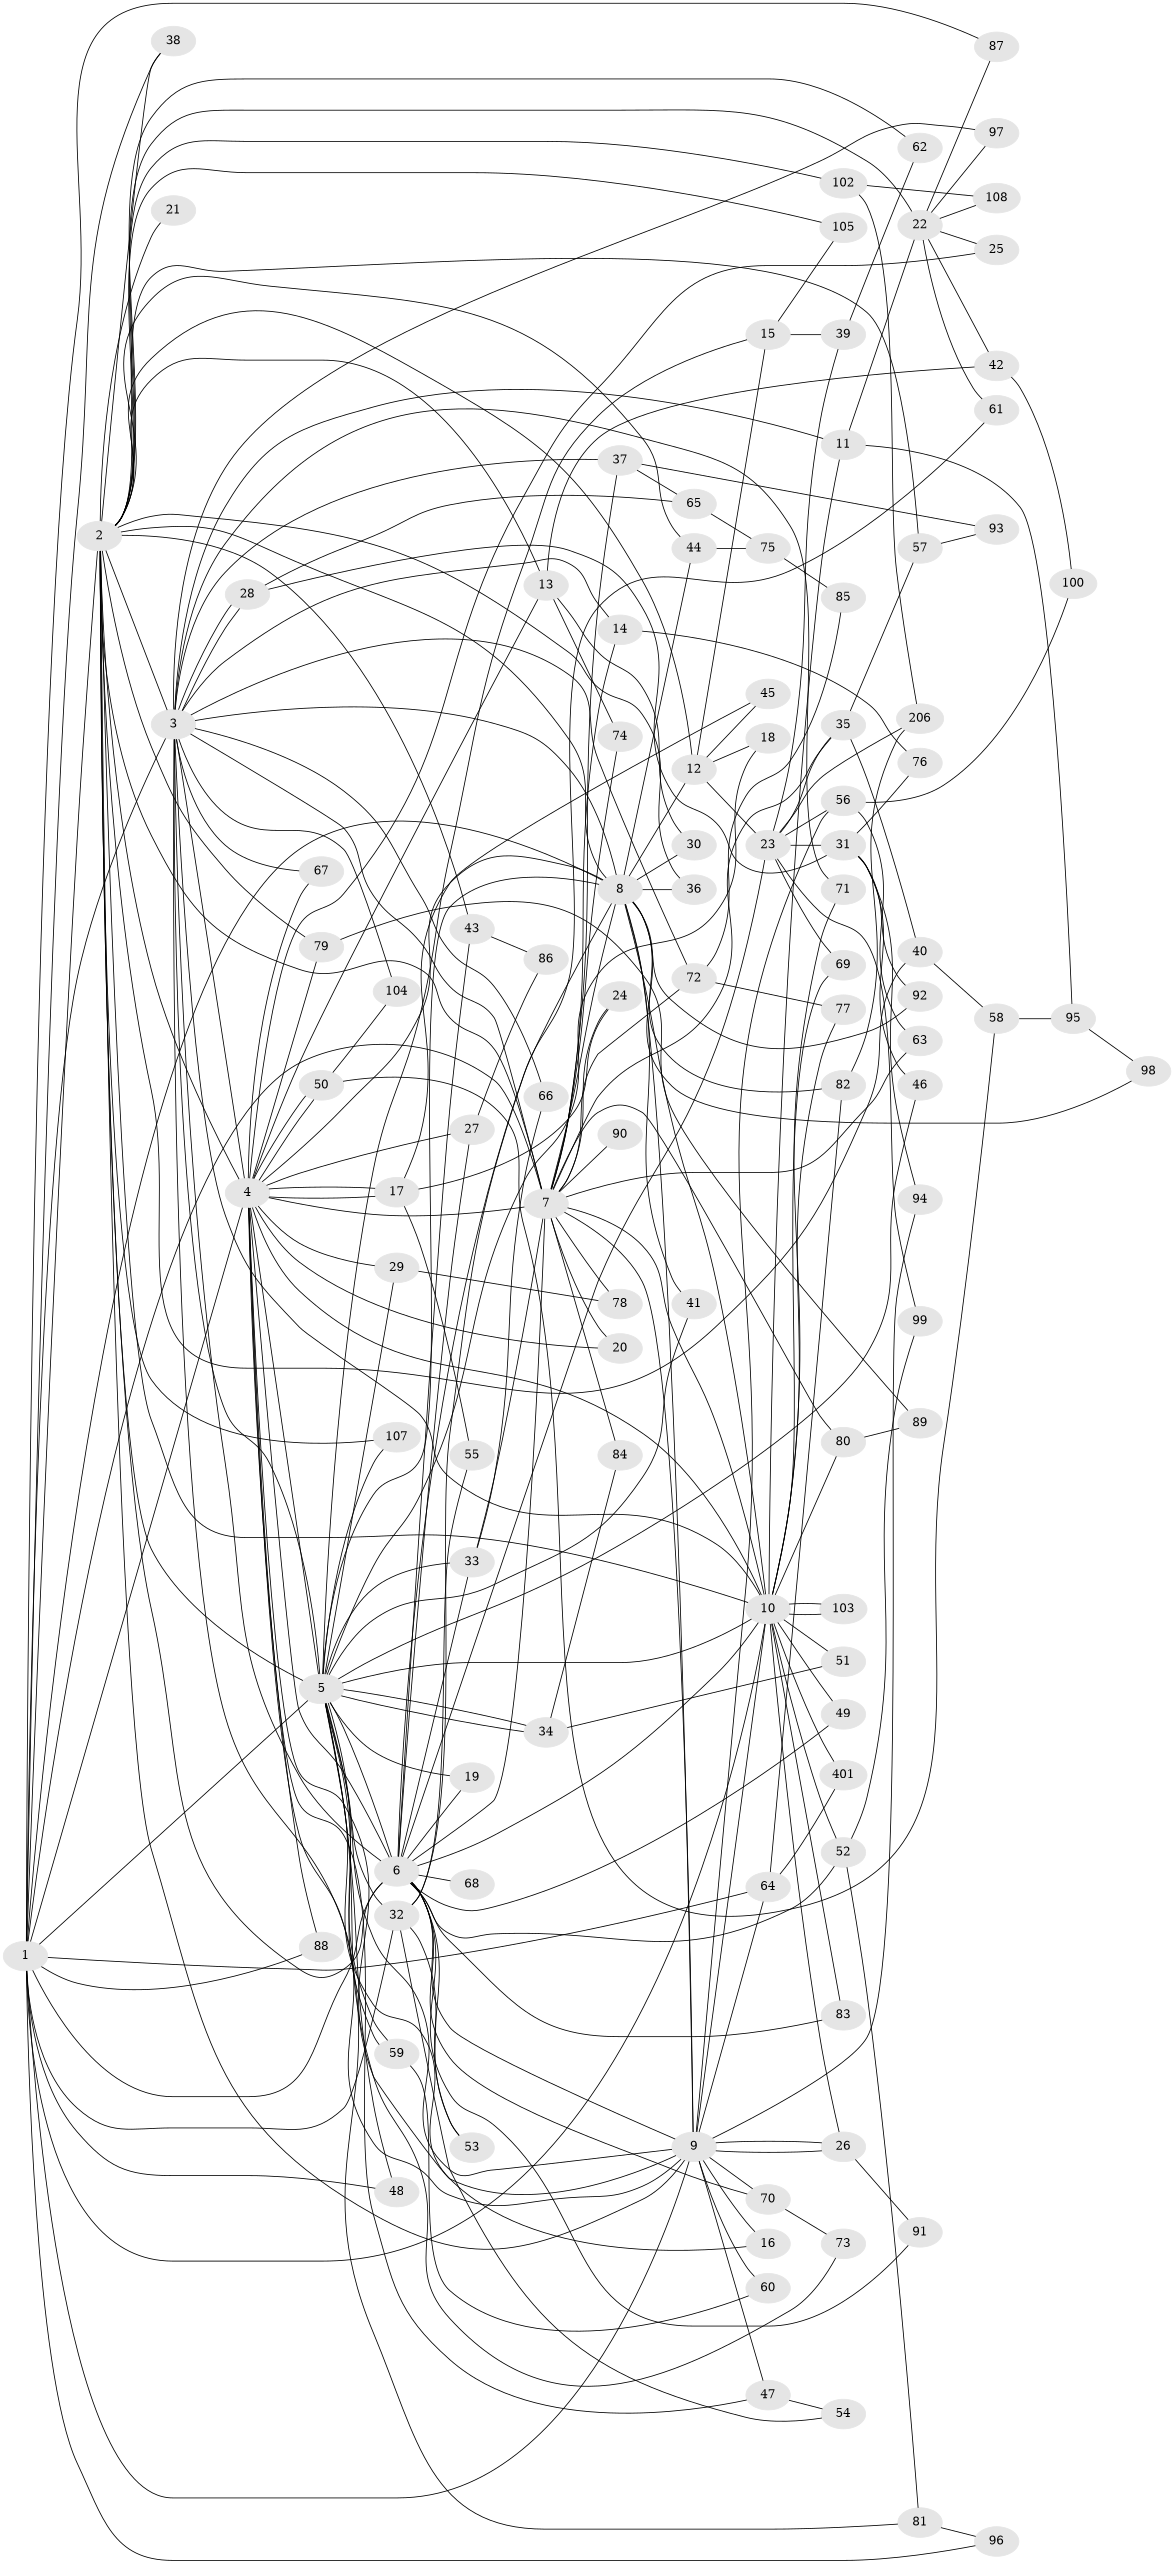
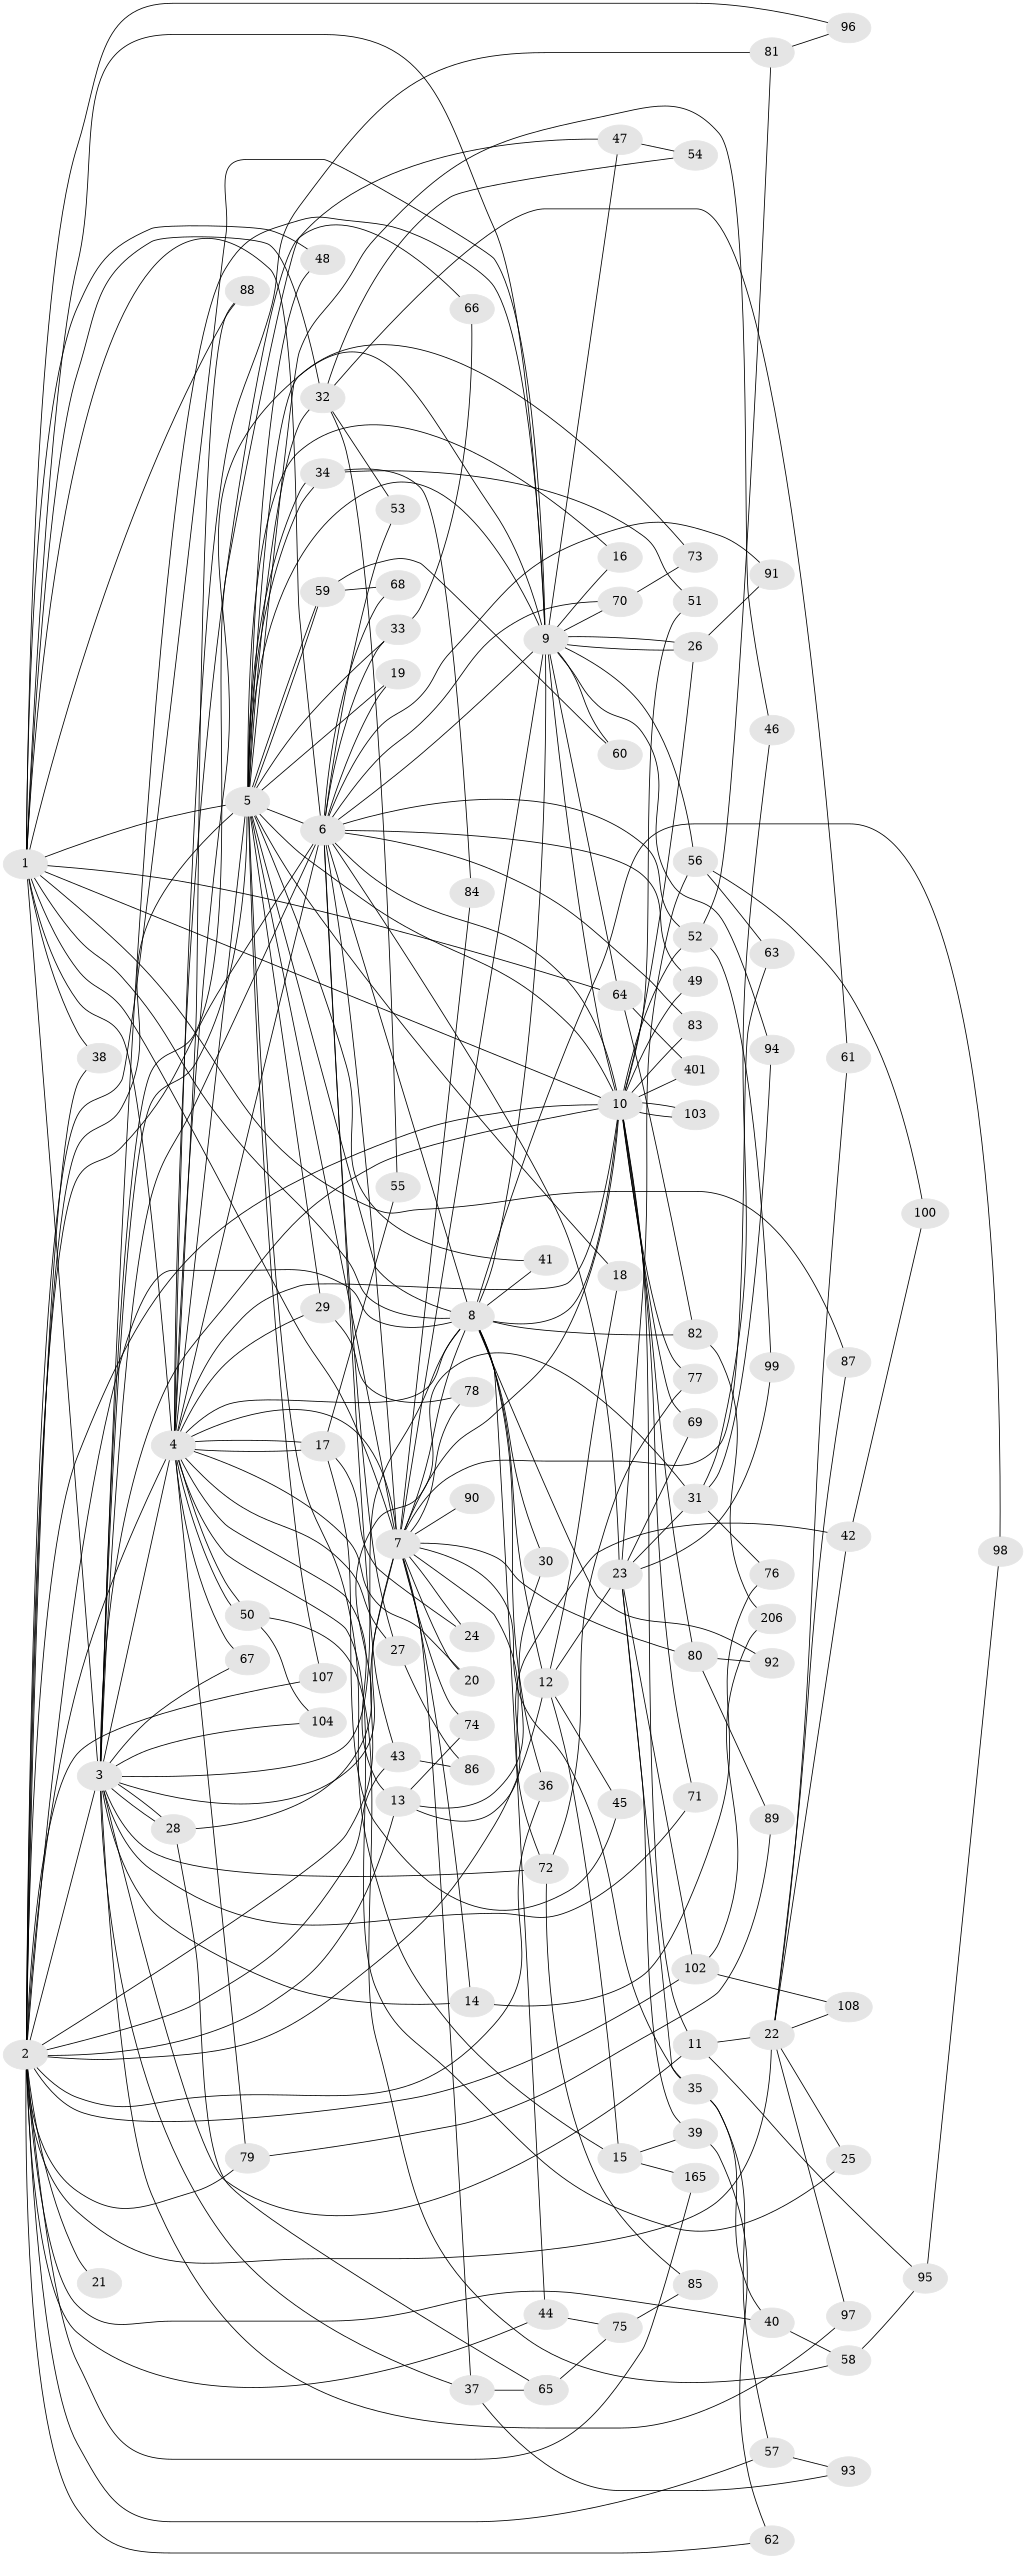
(843, 228) -> (695, 2178)
none -> (360, 589)
(831, 770) -> (658, 1772)
(882, 921) -> (735, 1660)
(56, 1246) -> none
(513, 1384) -> (320, 1155)
